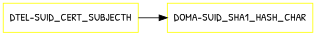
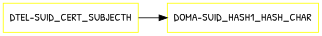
(240, 18) -> (243, 18)
